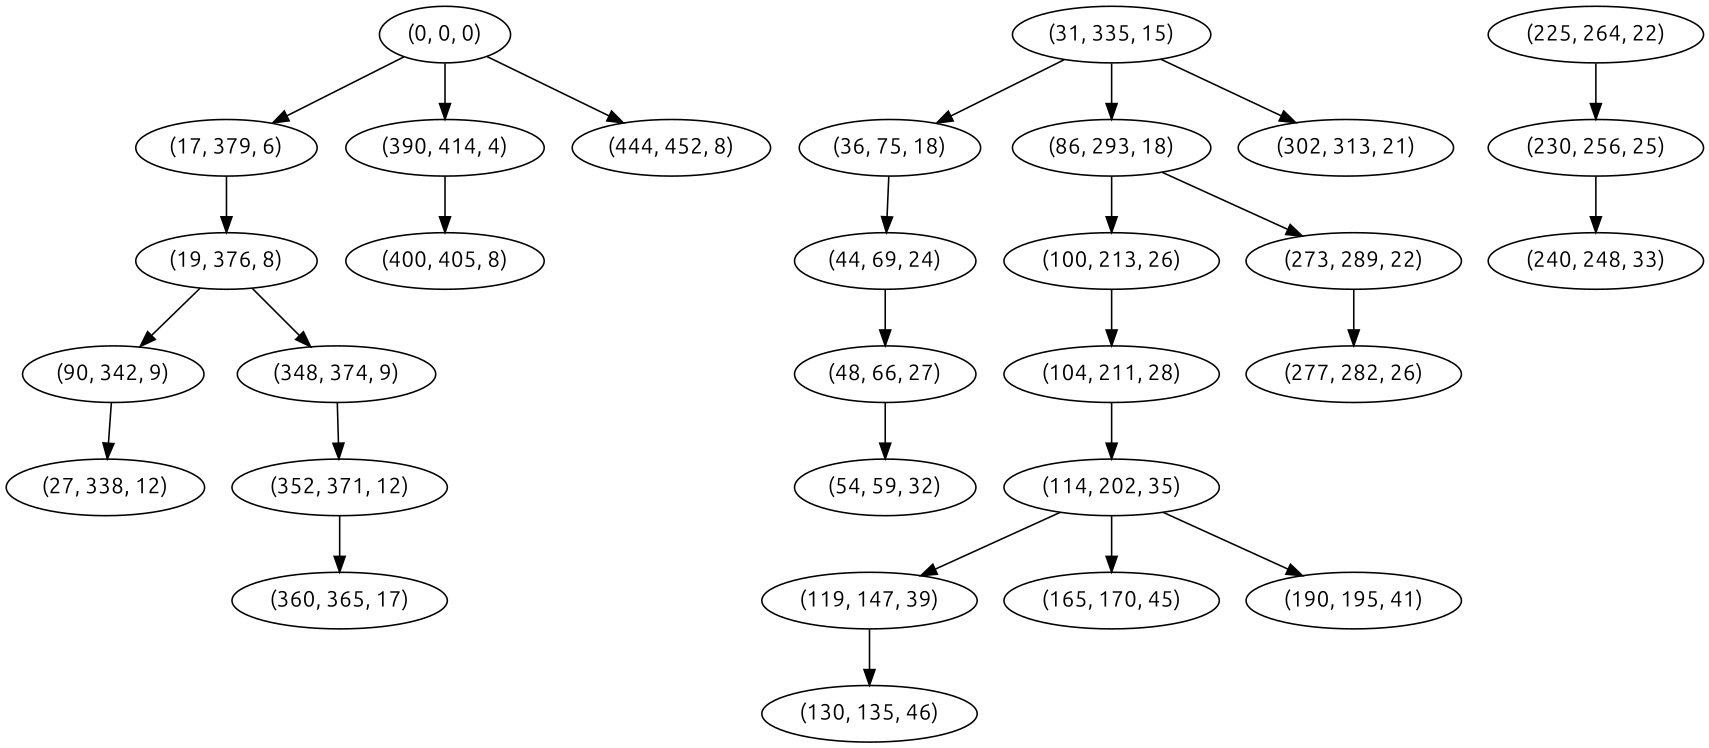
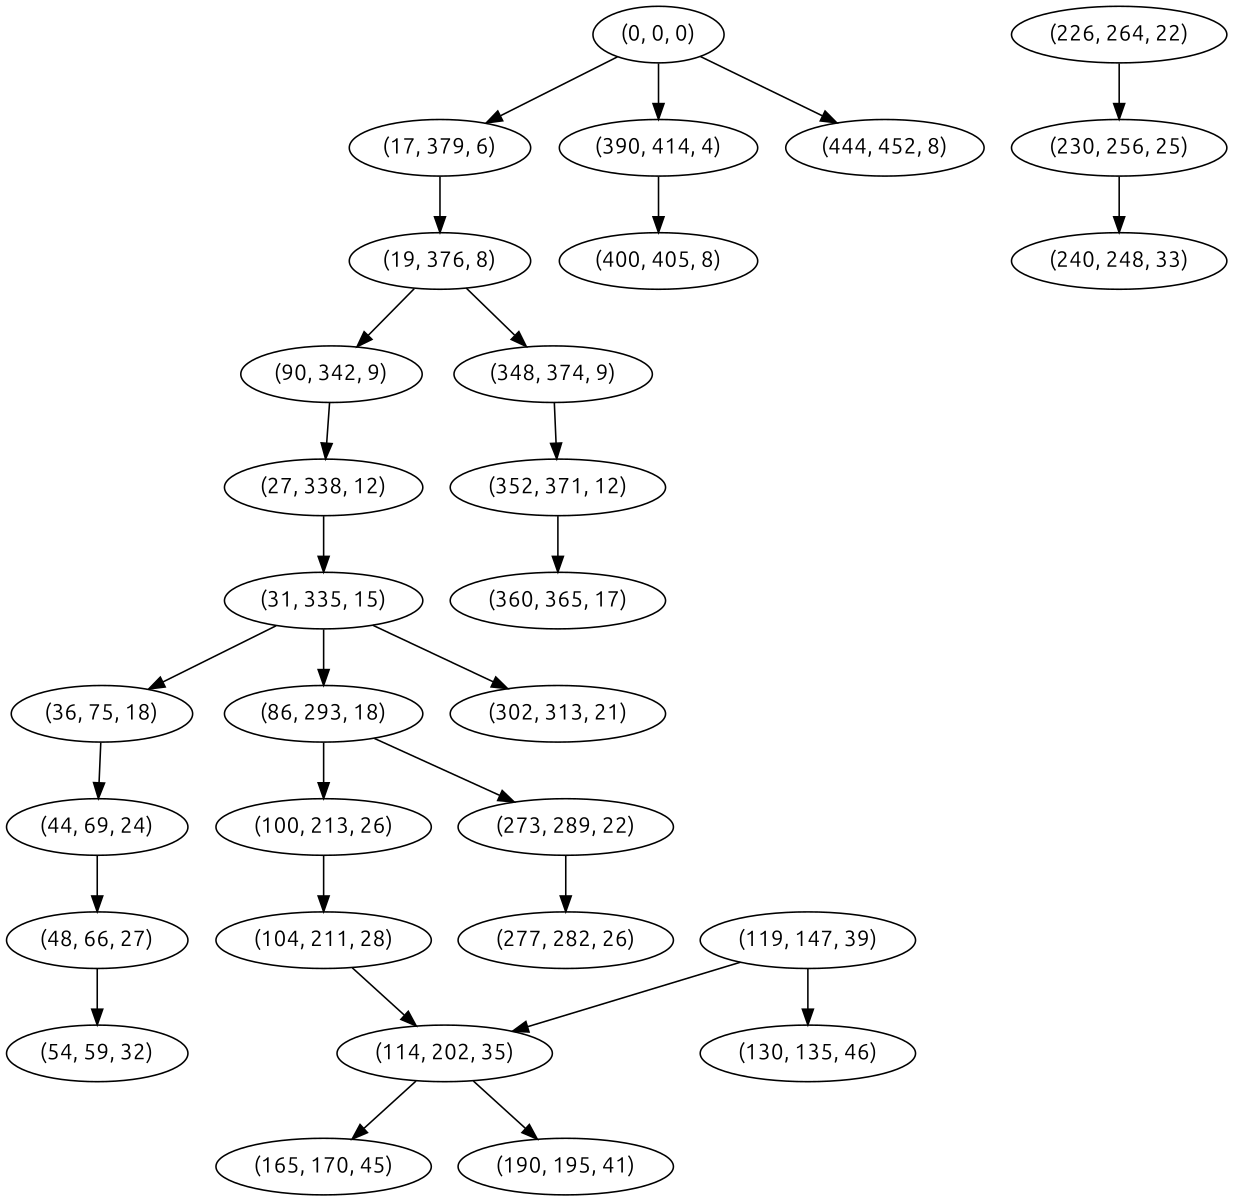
(1596, 35) -> (1119, 35)
none -> (324, 536)
(998, 541) -> (634, 994)
